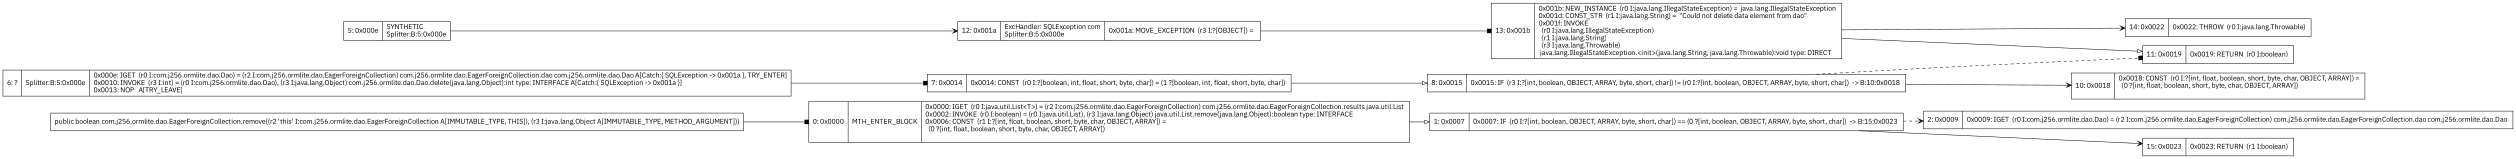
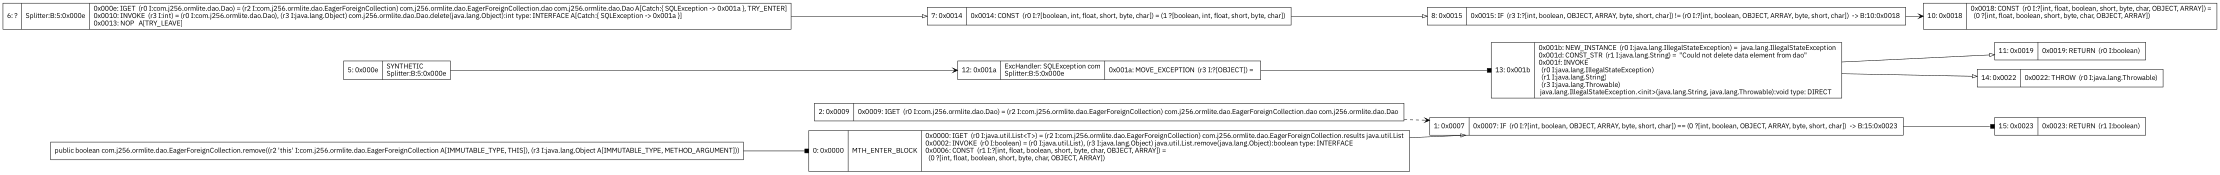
(1981, 29) -> (1907, 75)
(1977, 66) -> none
(857, 83) -> (857, 16)
(1911, 121) -> (1414, 120)
(1998, 137) -> (1946, 126)
